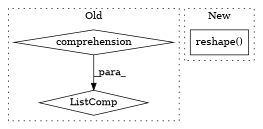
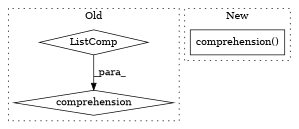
(219, 42) -> (238, 42)
(94, 69) -> (94, 69)
